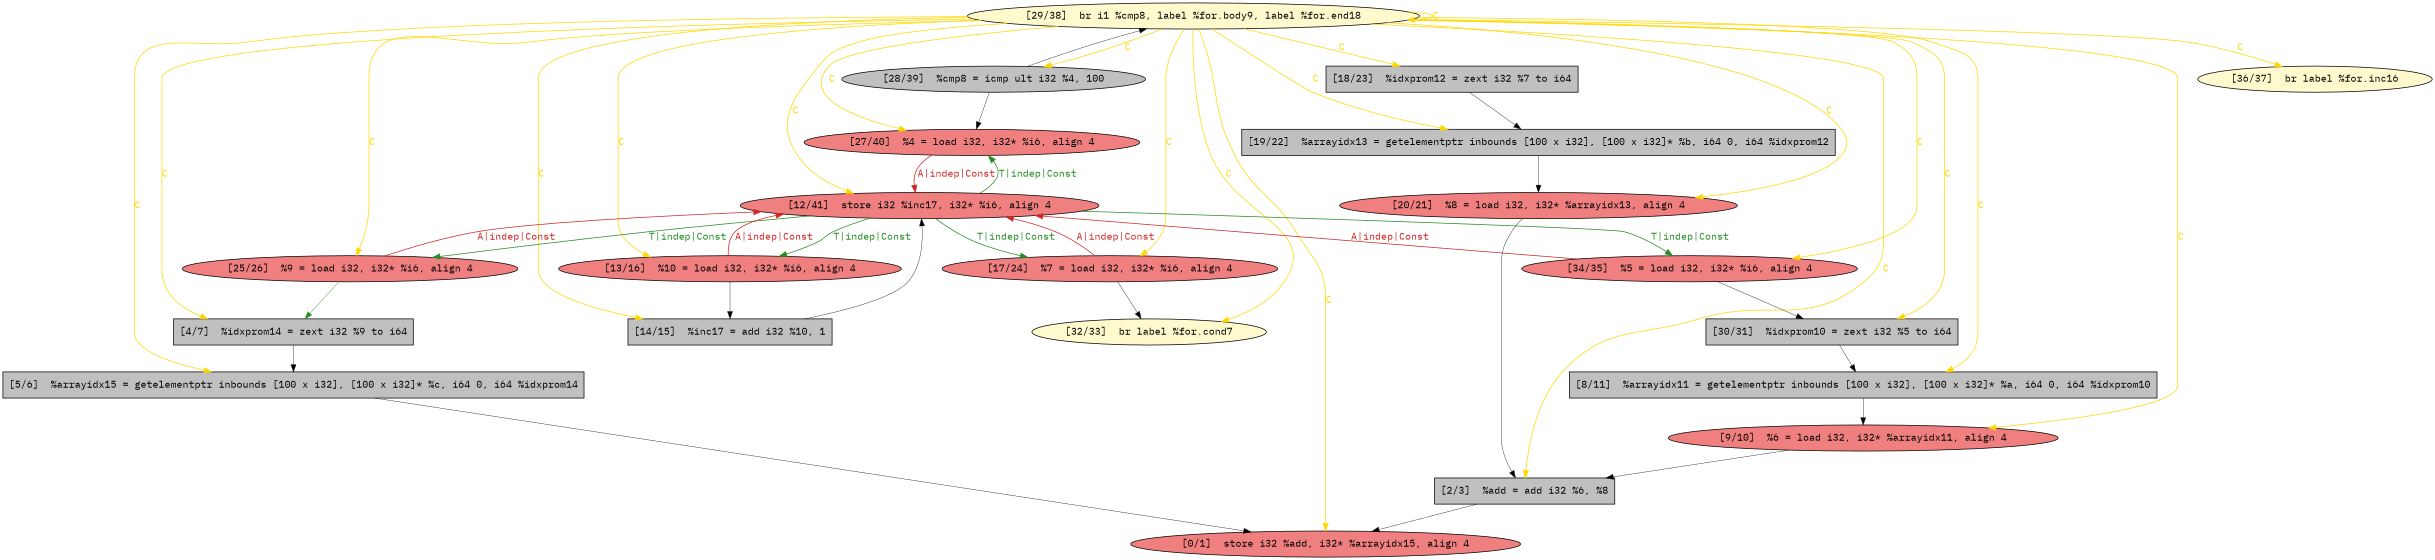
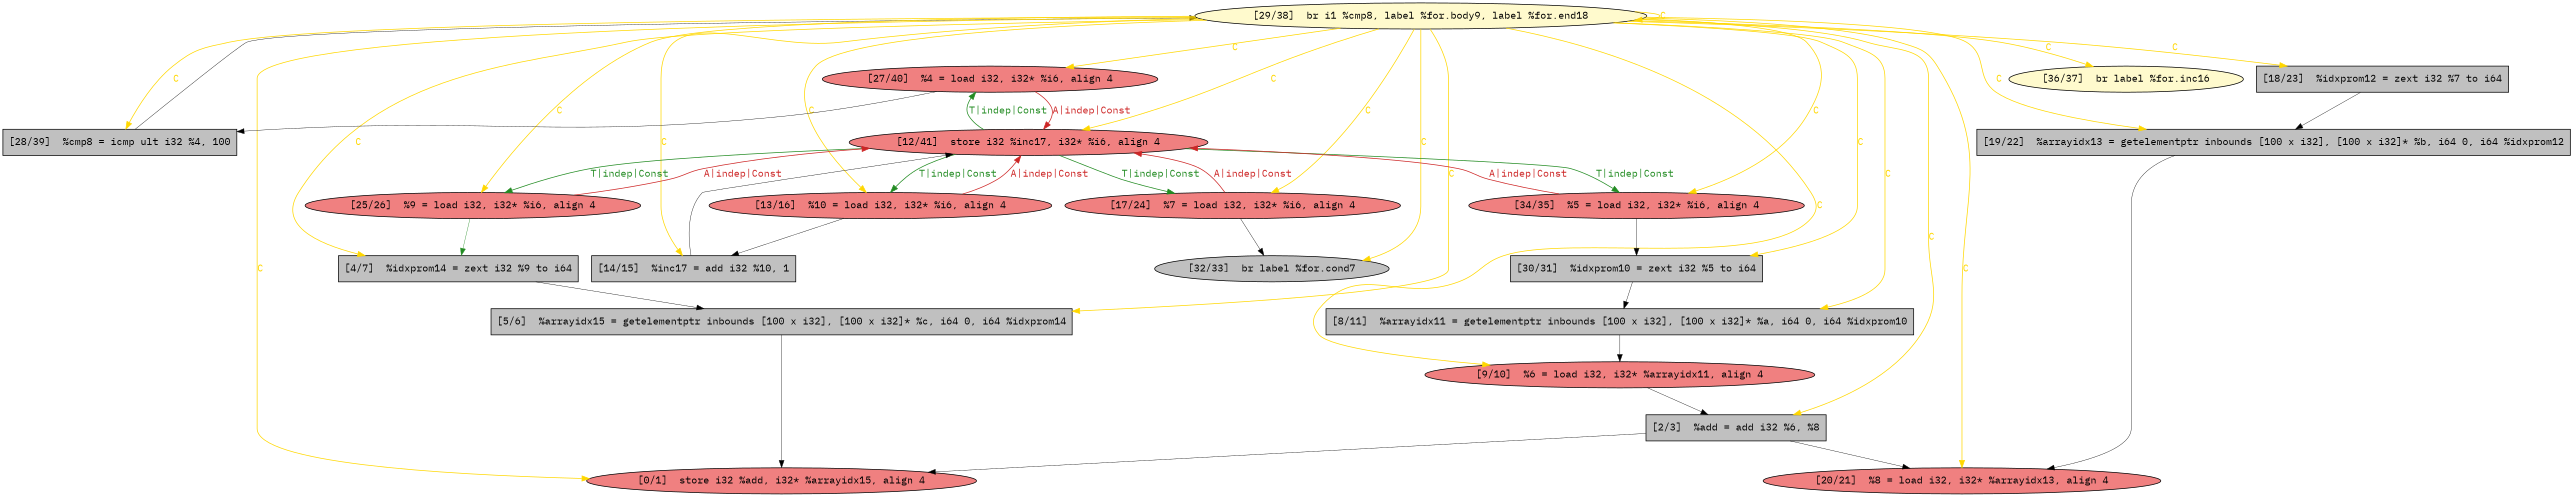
(994, 79) -> (120, 142)
(984, 107) -> (592, 127)
(1149, 332) -> (1272, 269)
(1501, 343) -> (1846, 454)
